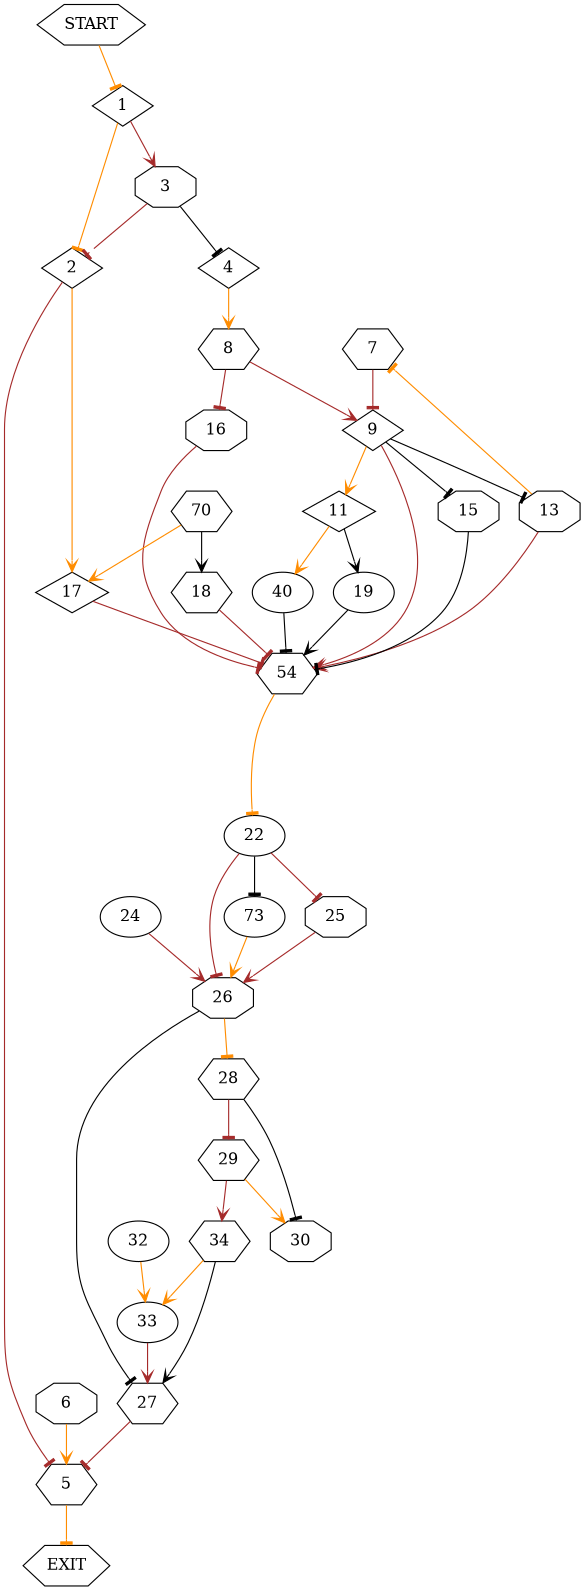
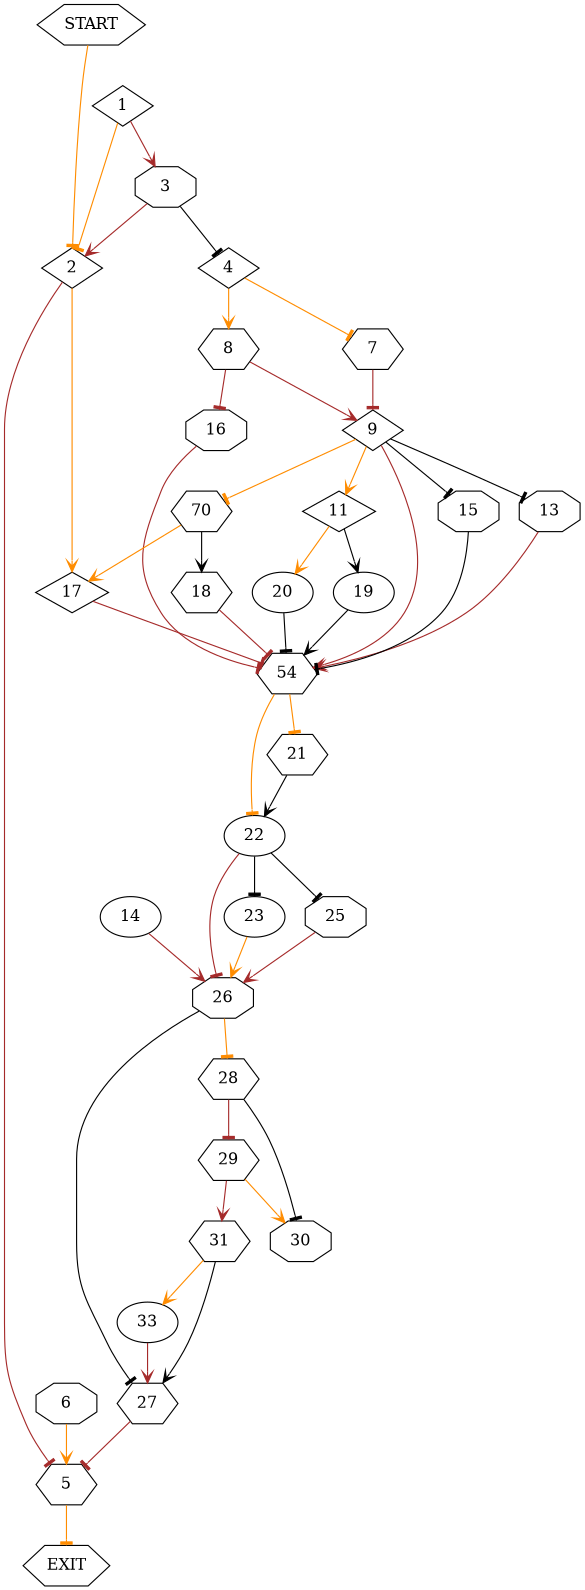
(107, 65) -> (77, 143)
(120, 226) -> (120, 226)
(464, 432) -> (296, 306)
none -> (293, 468)
(283, 592) -> (283, 592)
none -> (297, 755)
(293, 874) -> (293, 874)
(131, 917) -> (131, 917)
(255, 917) -> (255, 917)
(139, 1241) -> none
(220, 1241) -> (220, 1241)
